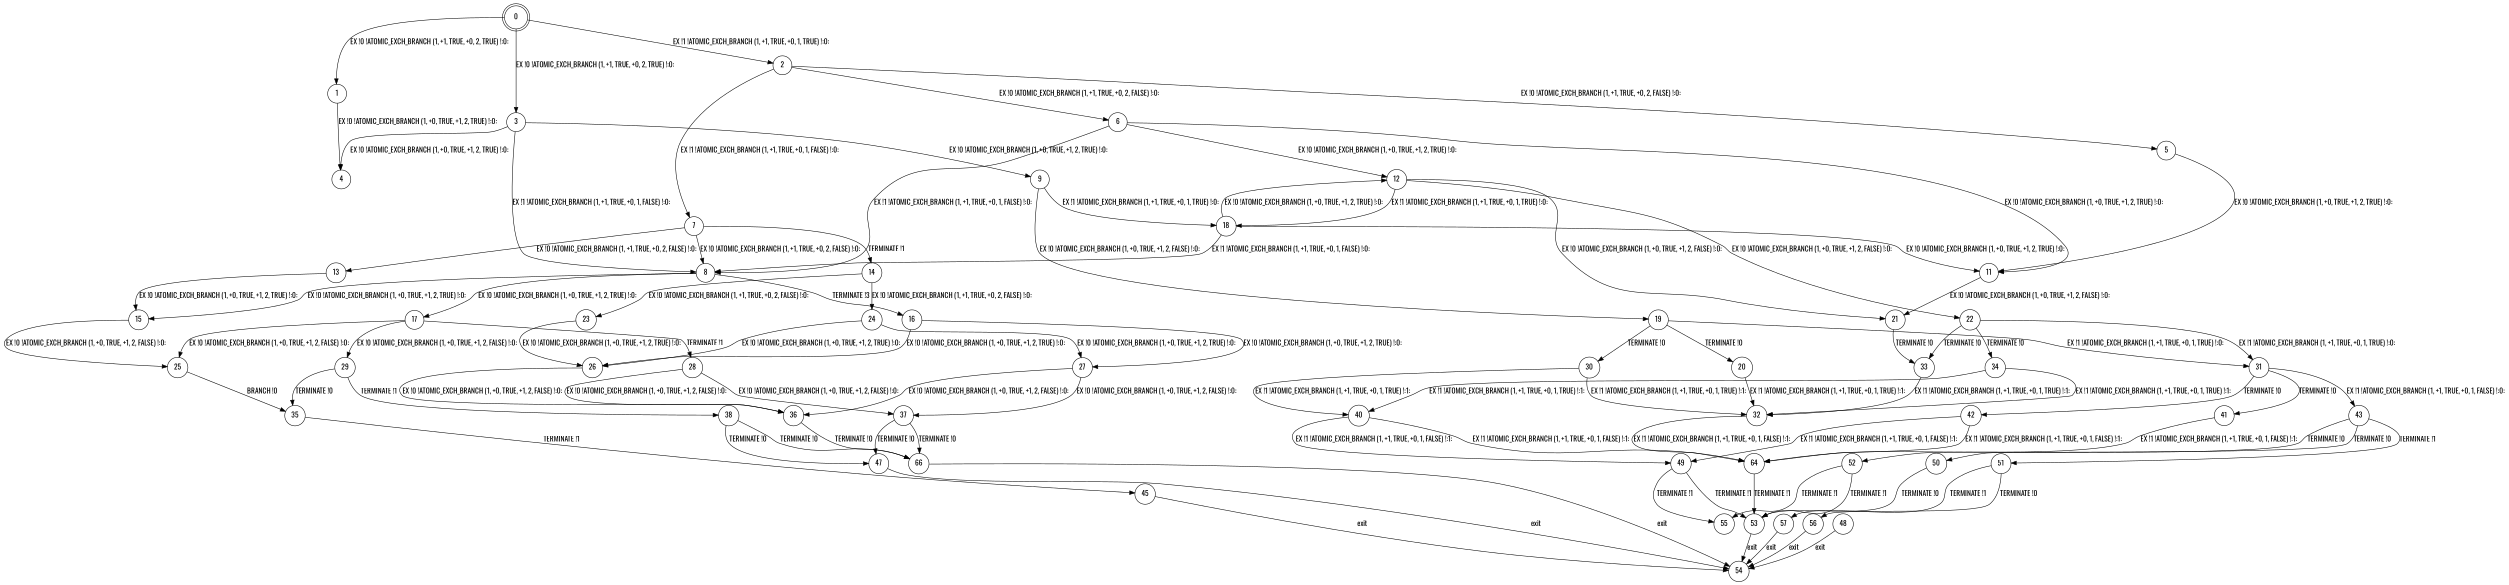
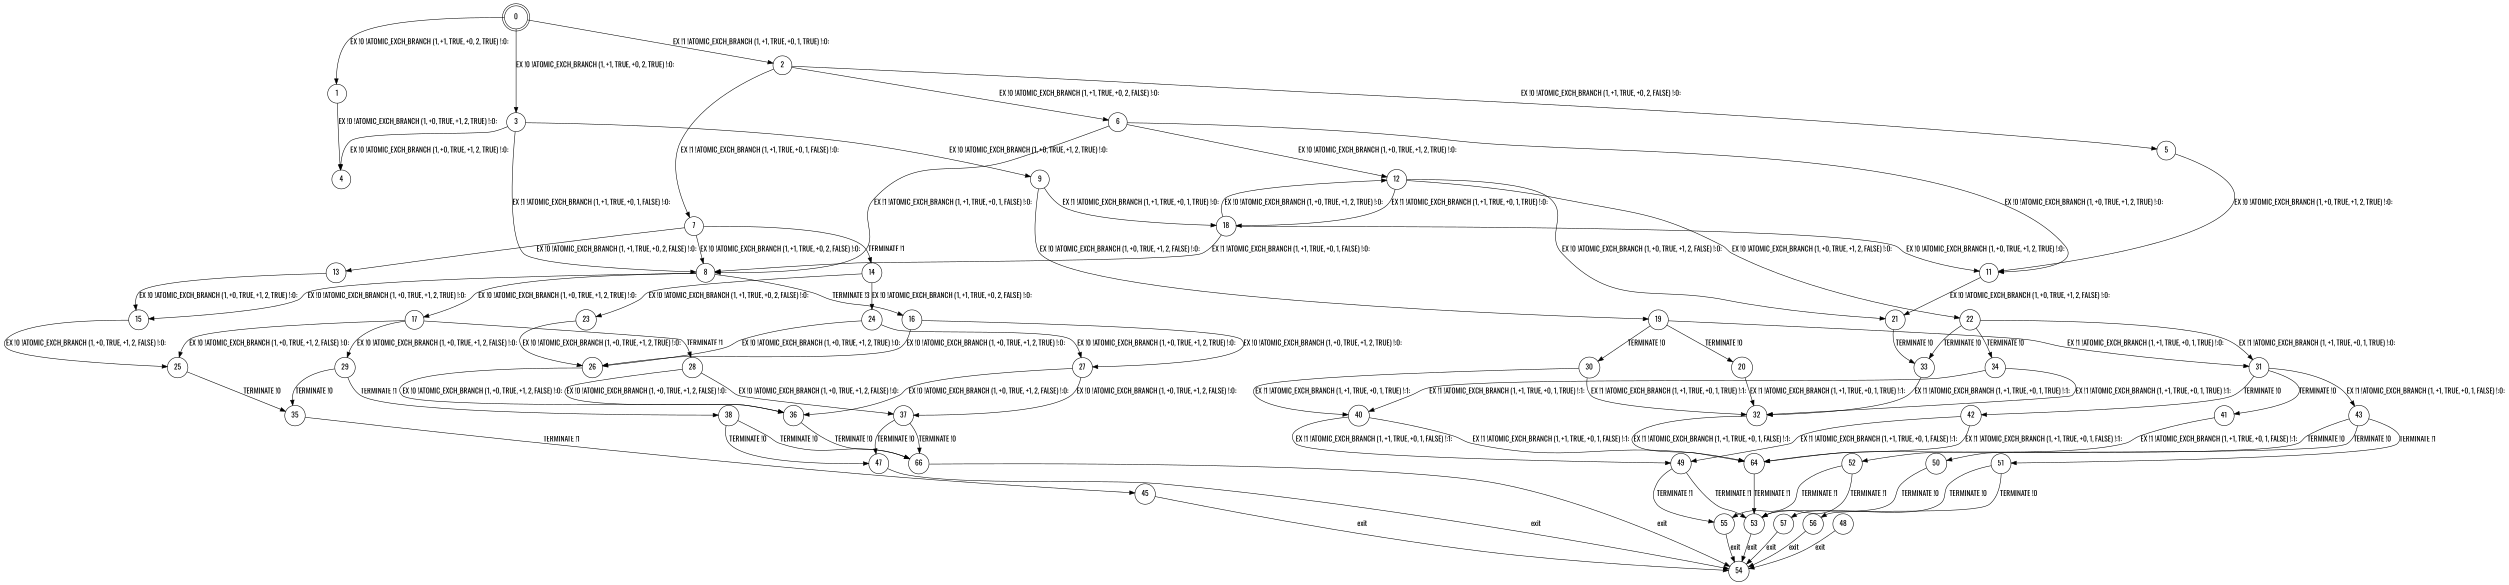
(262, 392) -> (262, 392)
(1968, 494) -> (1968, 494)
none -> (1729, 546)
